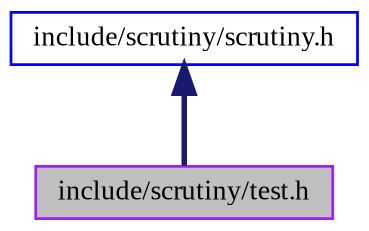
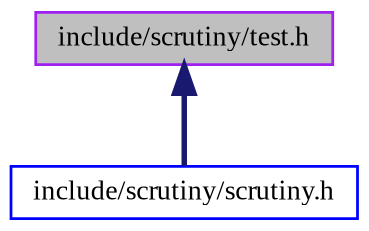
(184, 130) -> (184, 130)
